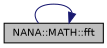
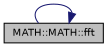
(54, 33) -> (54, 33)
